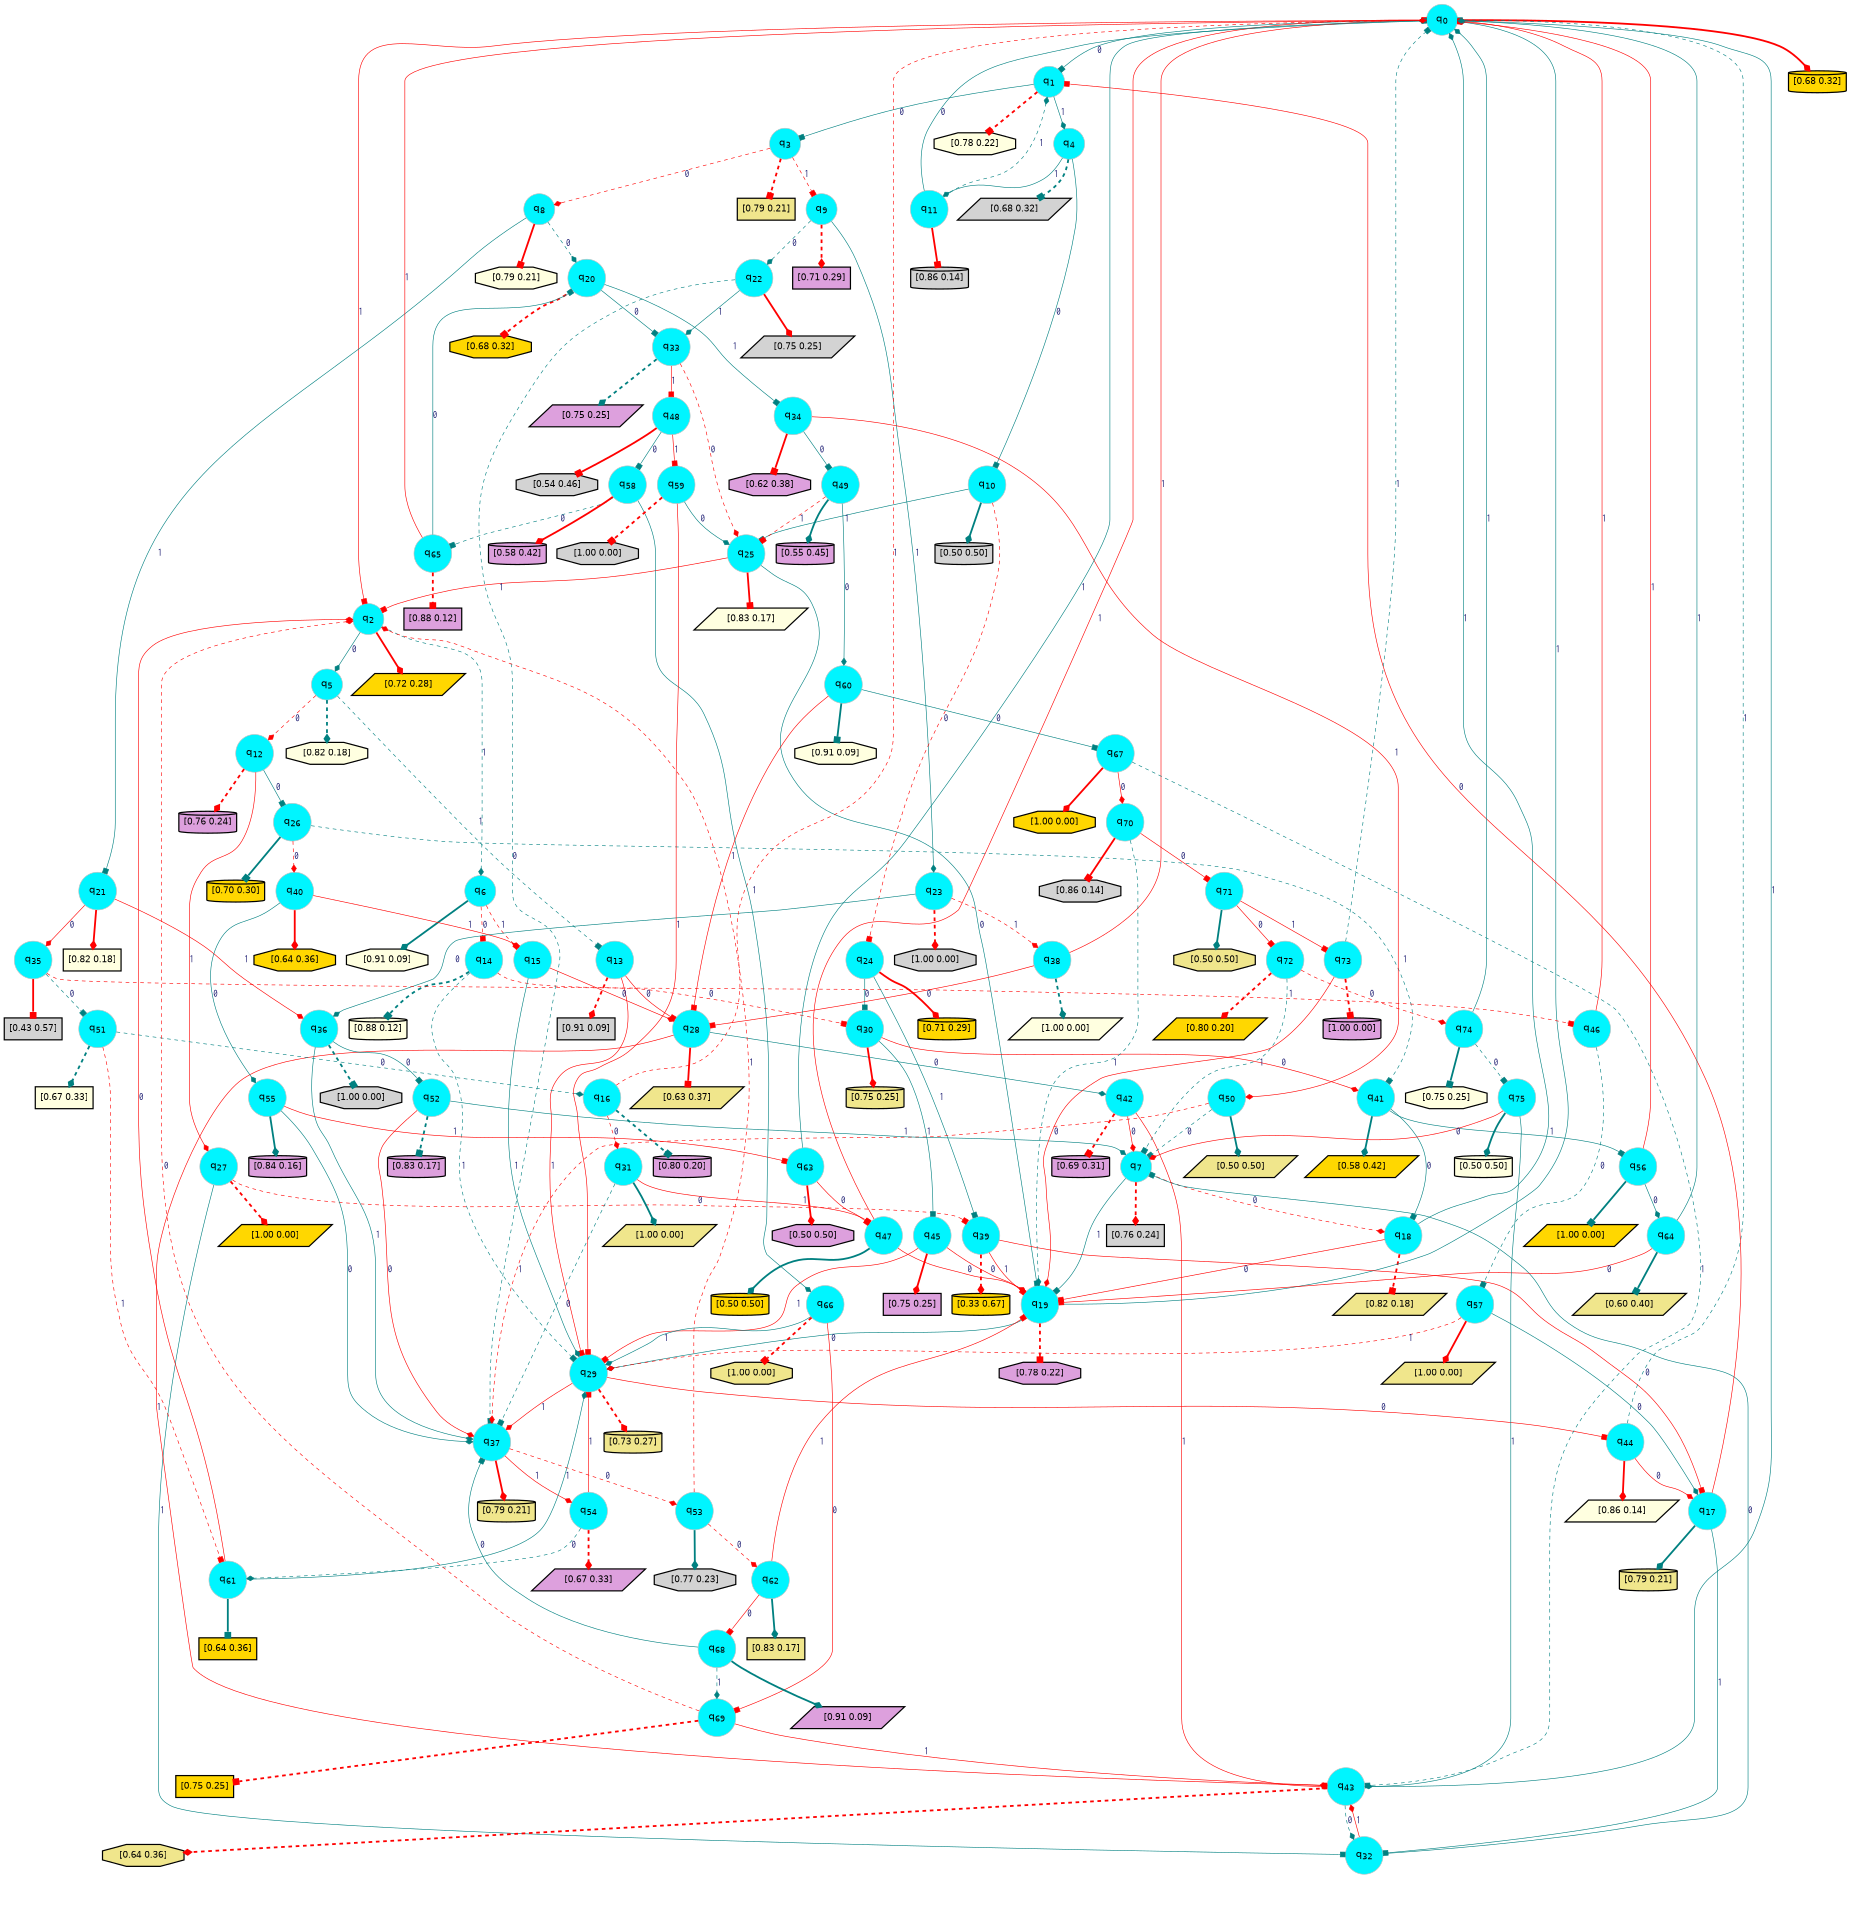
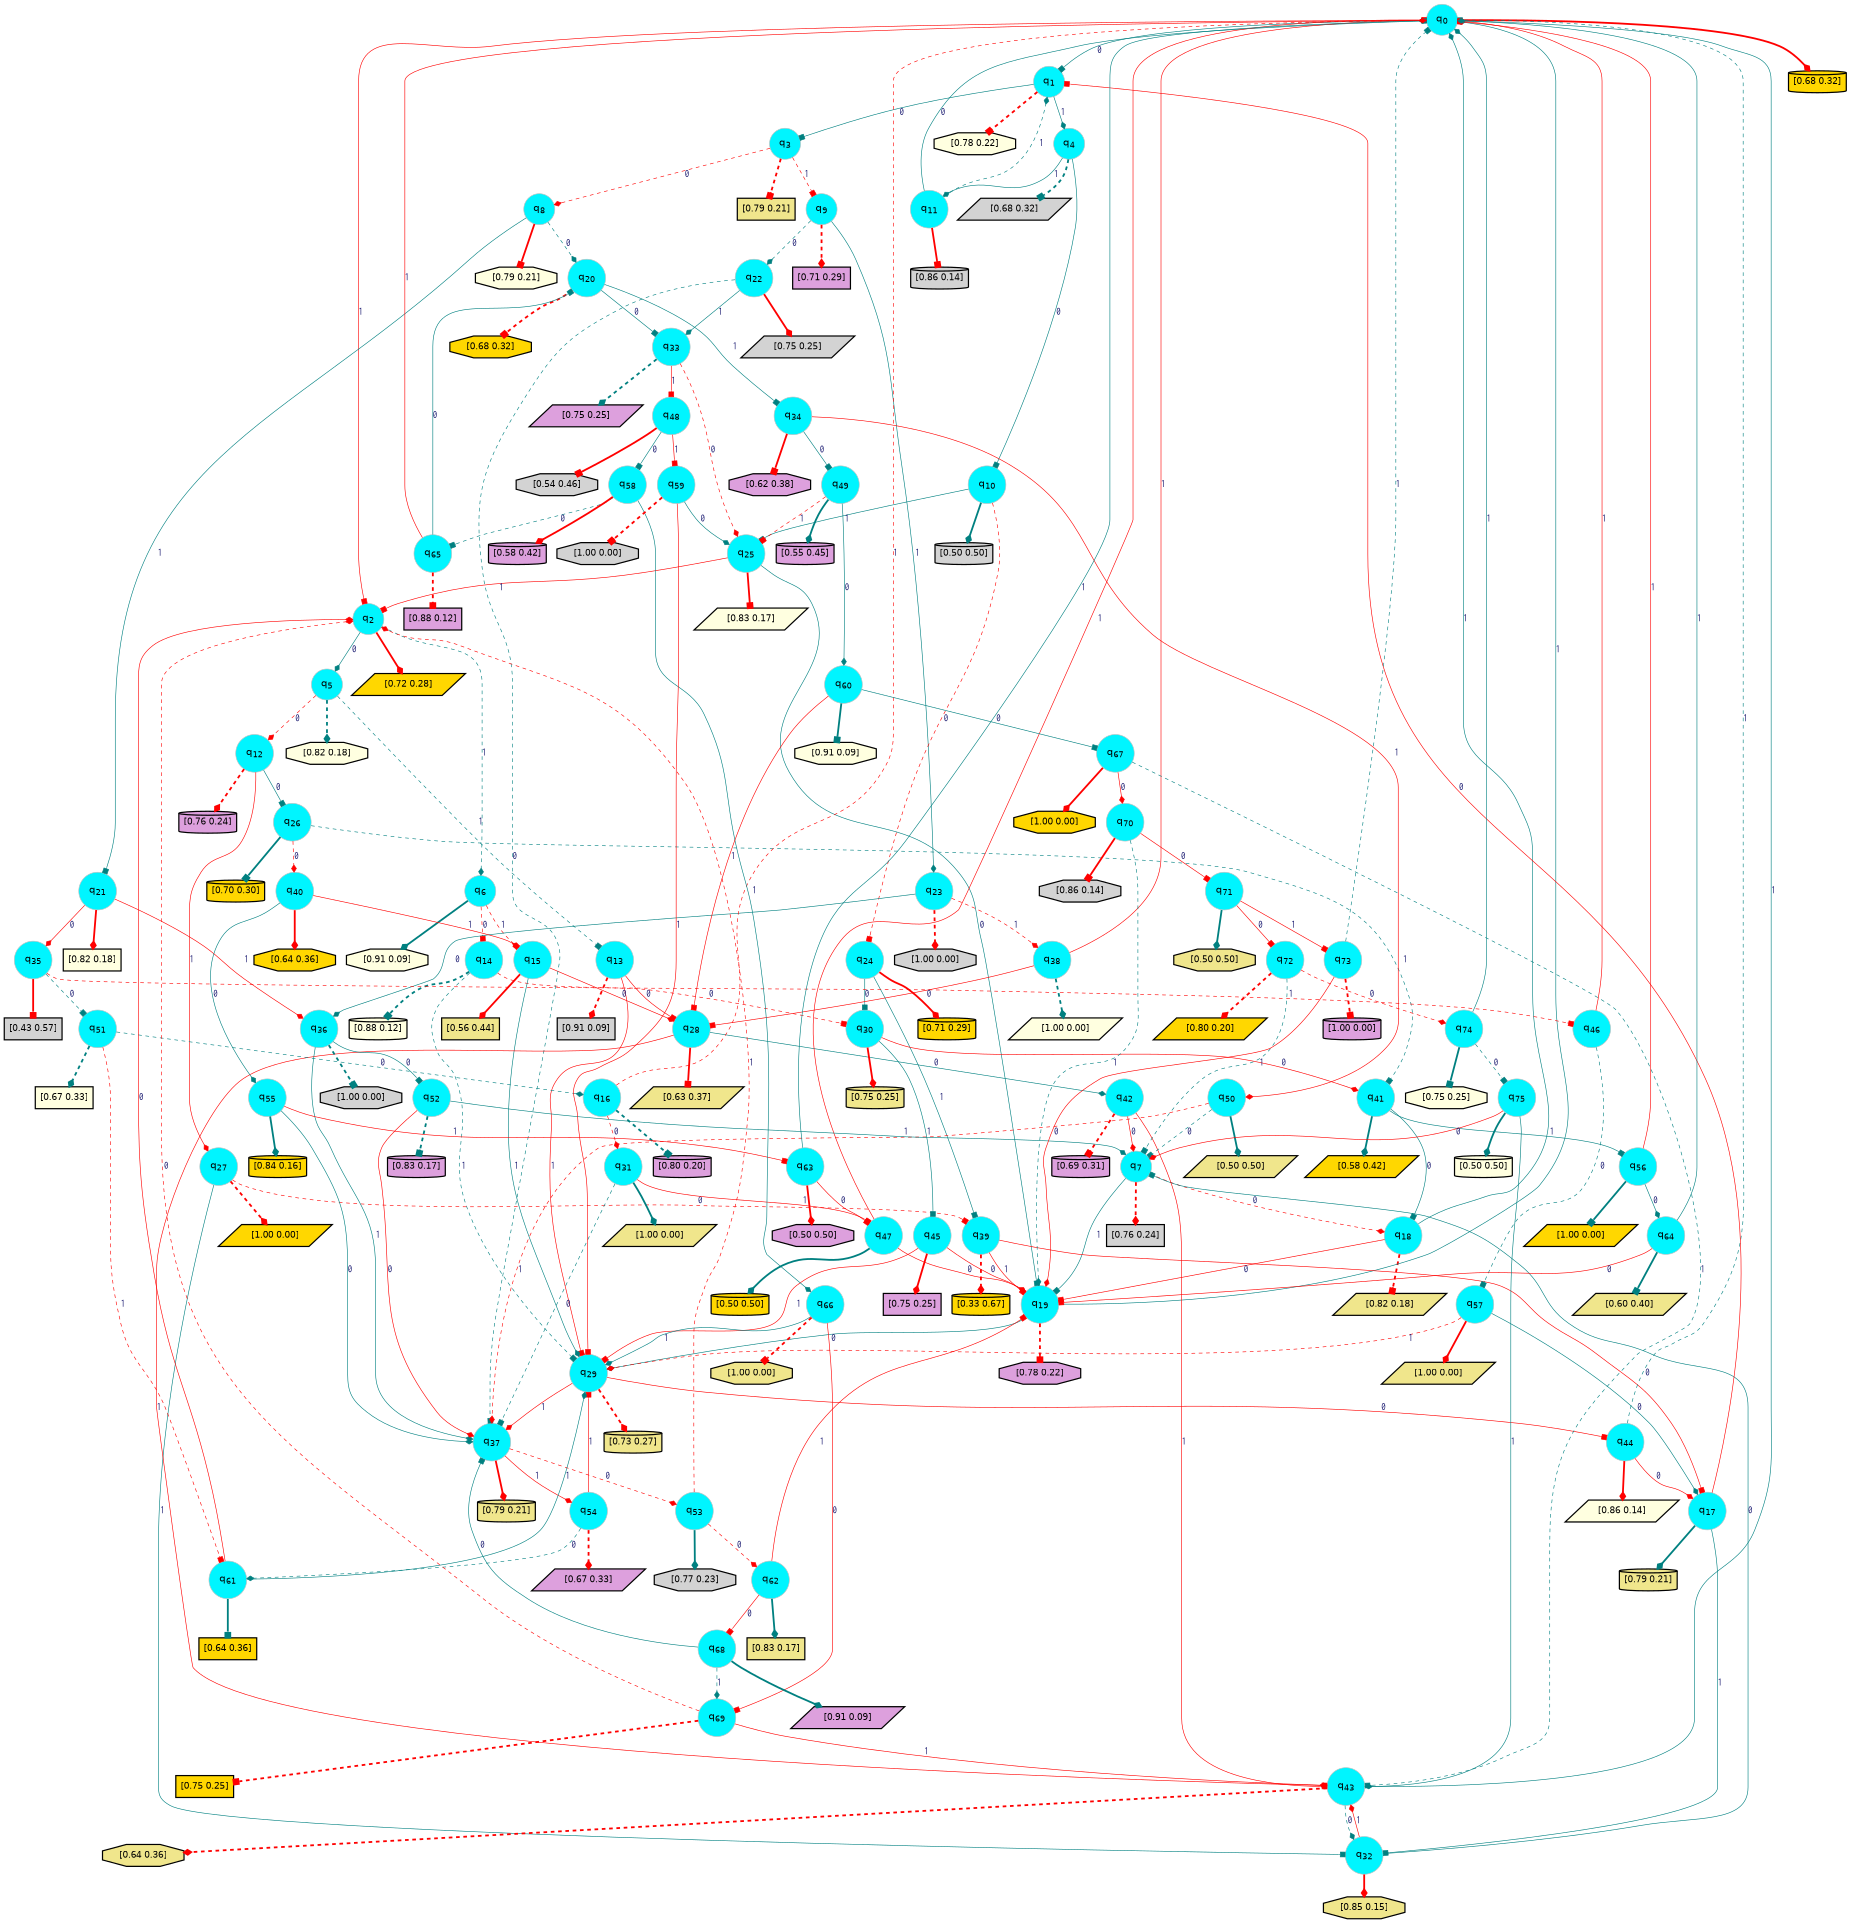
none -> (471, 1029)
(278, 1167) -> (278, 1167)
none -> (1364, 1908)
